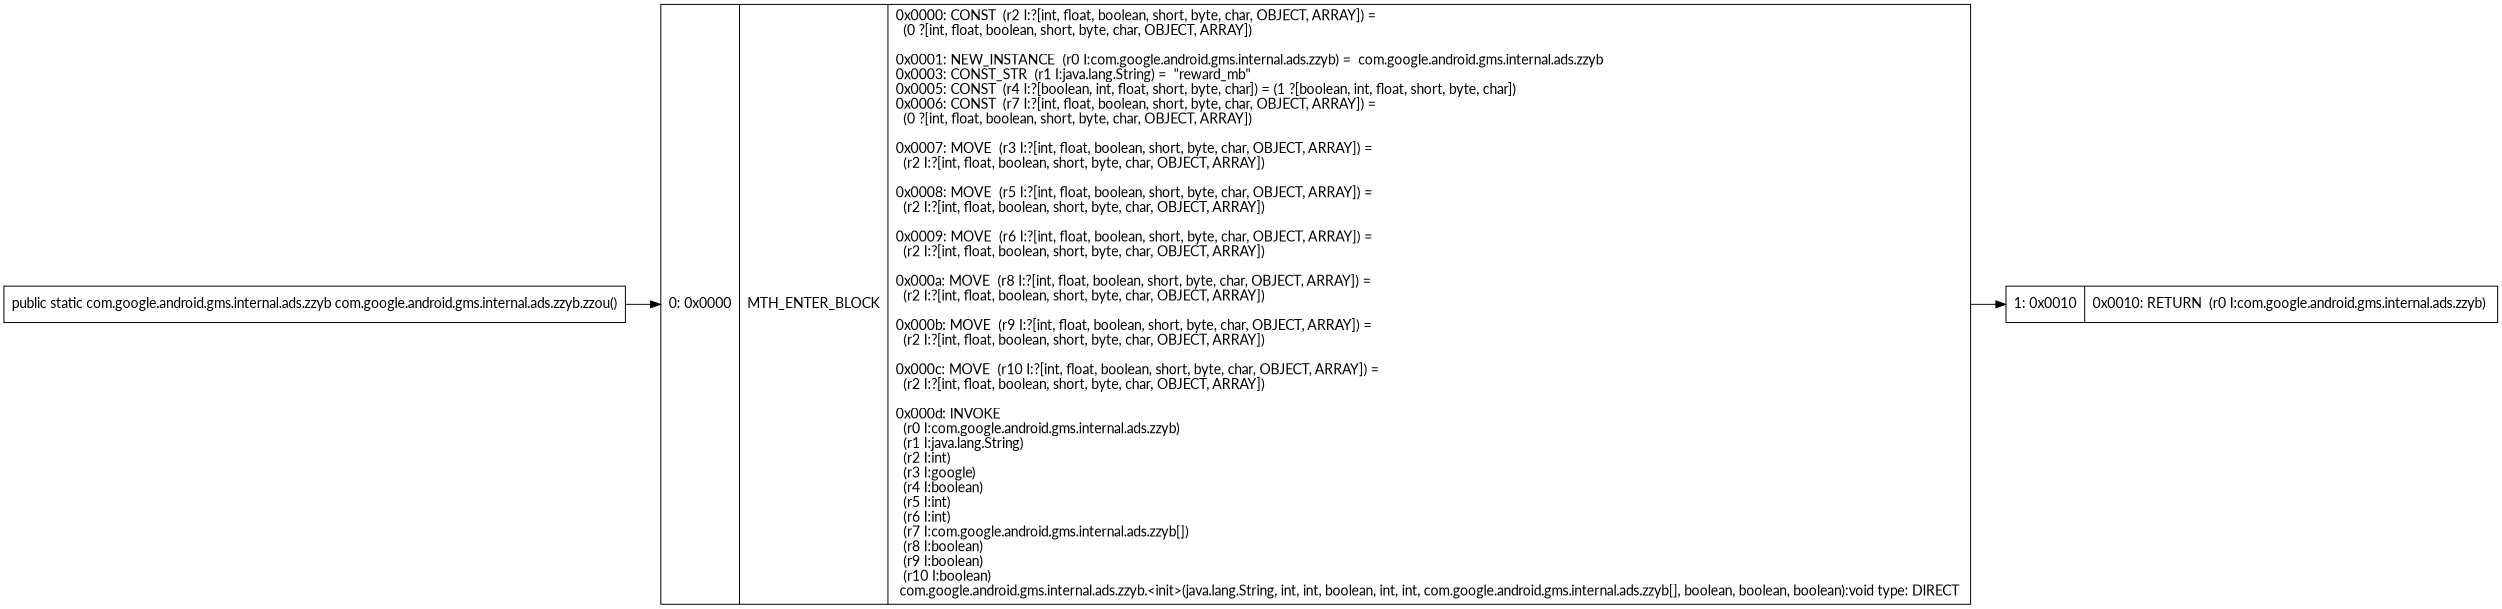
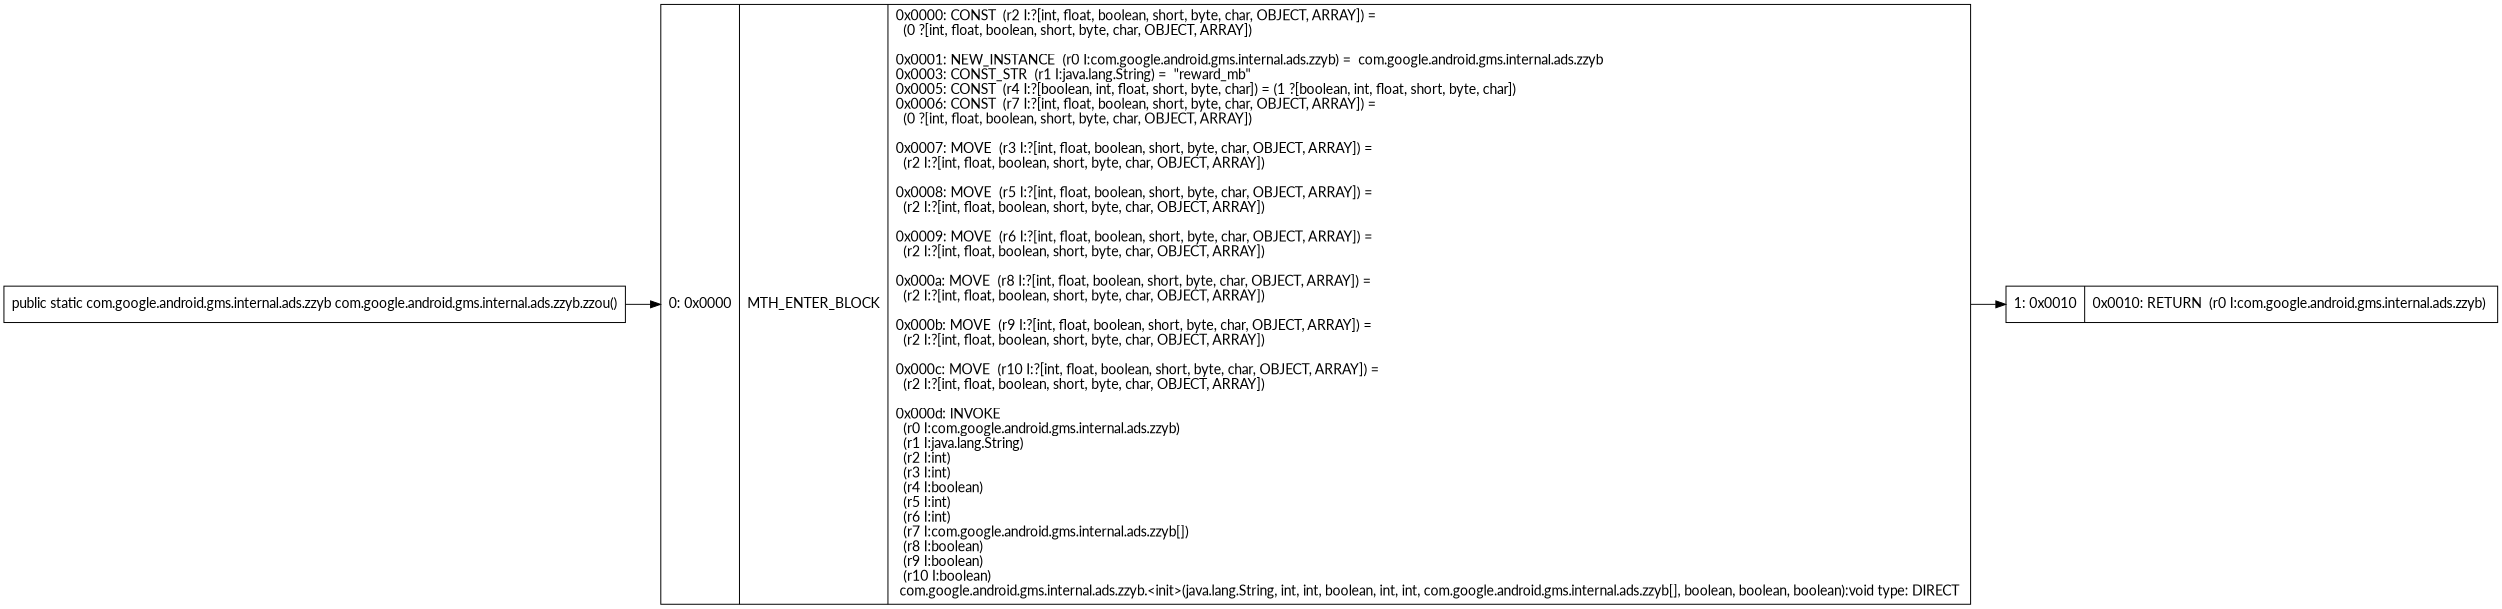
(936, 473) -> (923, 473)
